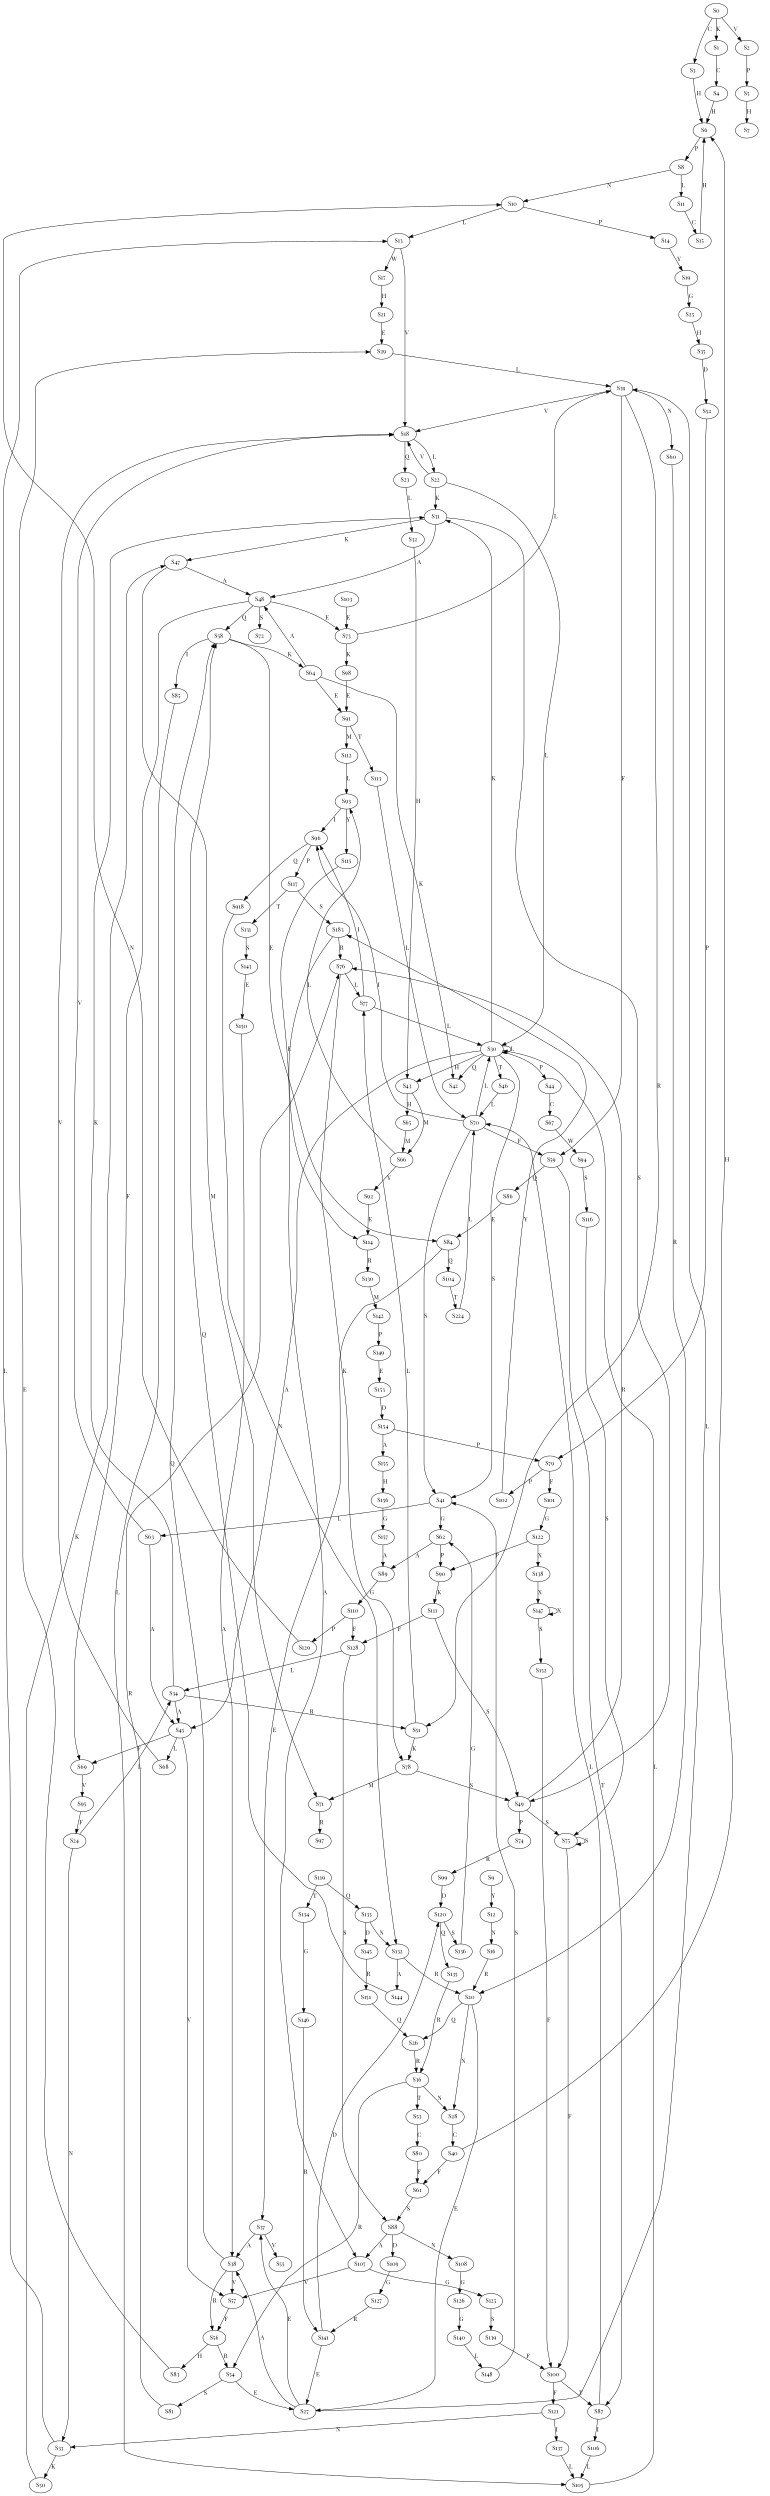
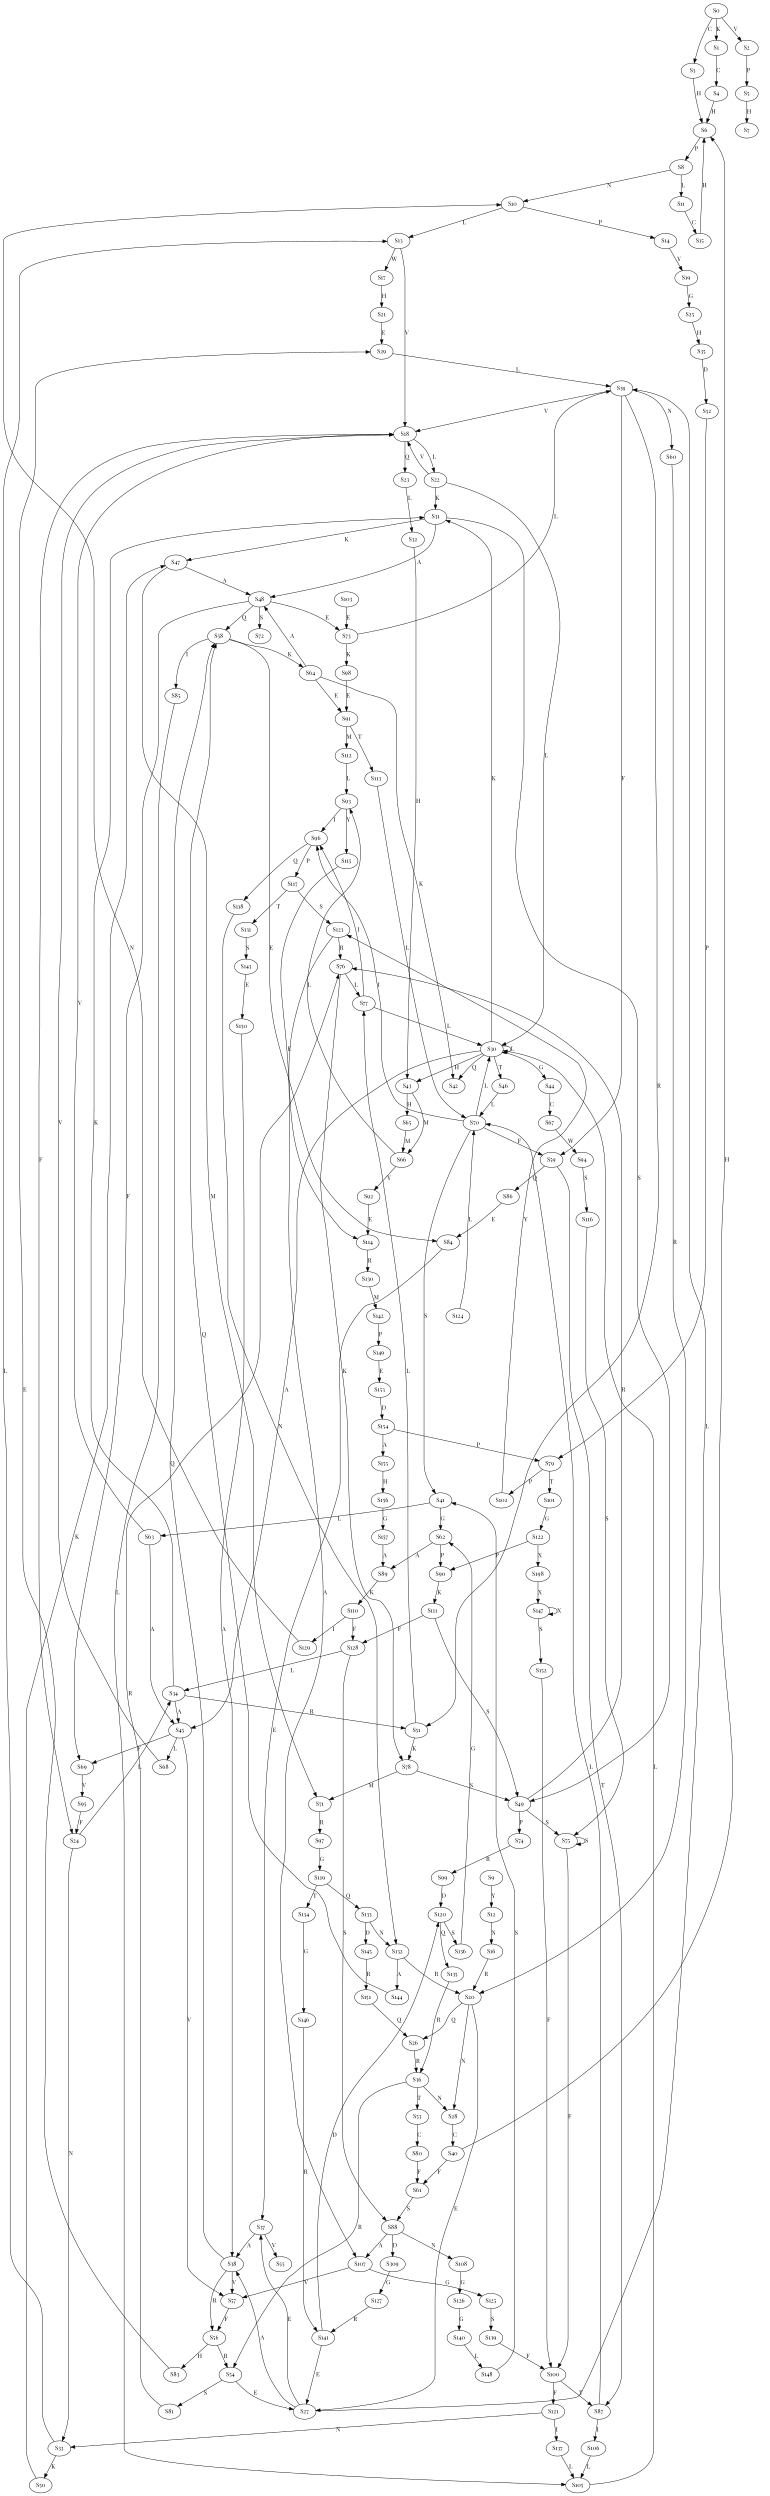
(238, 907) -> (238, 907)
(338, 930) -> (338, 930)
none -> (40, 990)
(541, 1068) -> (541, 1068)
(448, 1279) -> none
(492, 1280) -> none
(458, 1316) -> (458, 1316)
(552, 1482) -> (552, 1482)
(538, 1574) -> (538, 1574)
(372, 1593) -> (372, 1593)
(334, 1629) -> (334, 1629)
none -> (320, 1857)
(393, 2264) -> (393, 2264)
